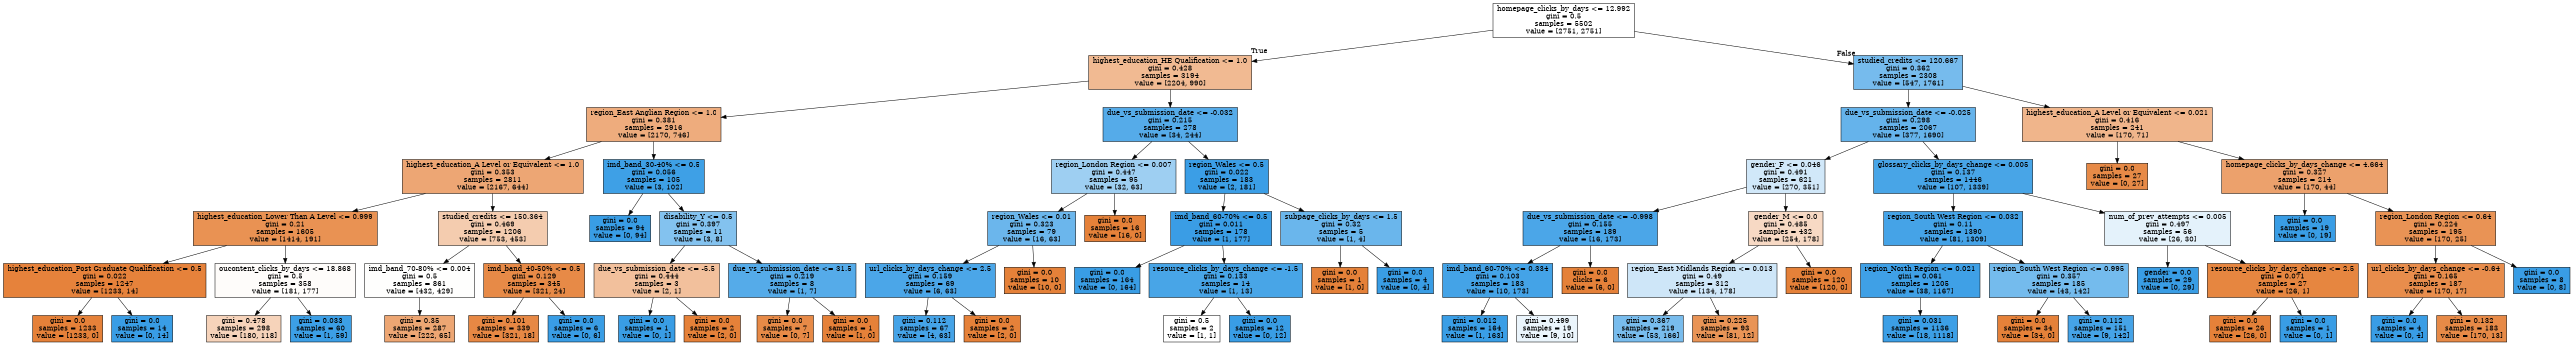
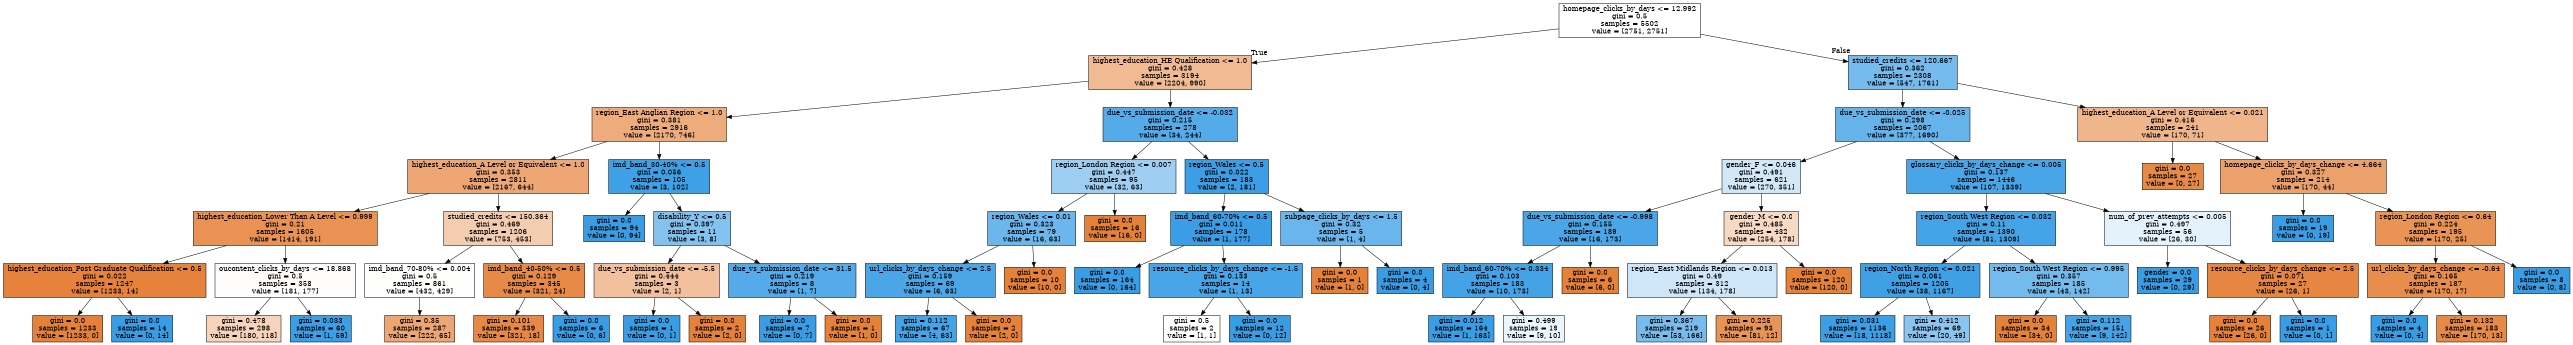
(1590, 280) -> (1590, 280)
(785, 329) -> (788, 329)
none -> (1937, 329)
